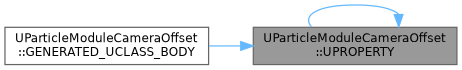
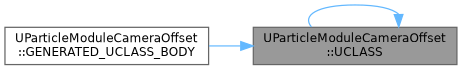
(355, 46) -> (355, 46)
